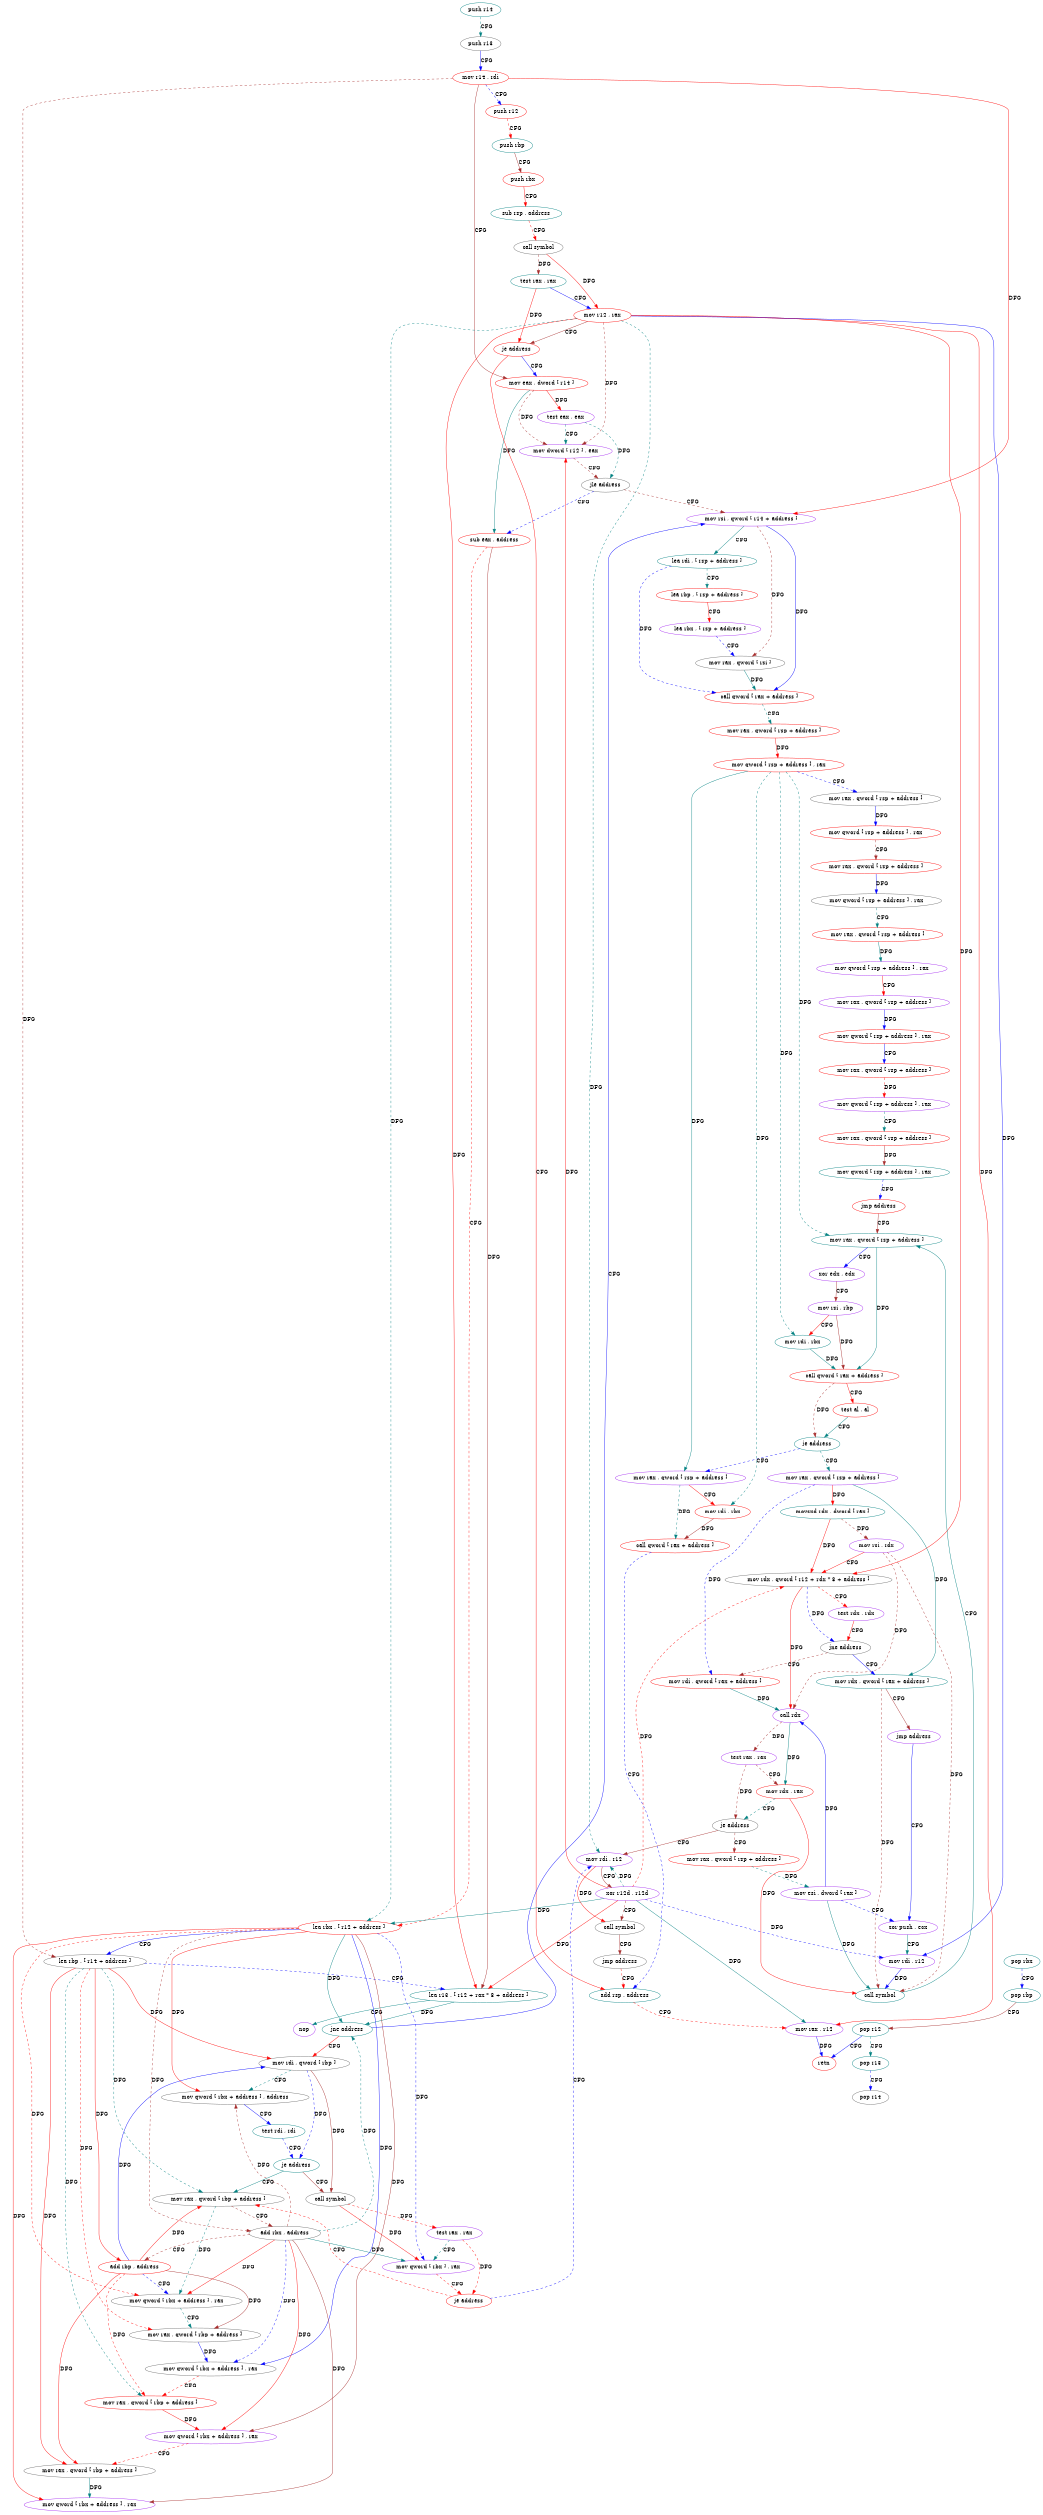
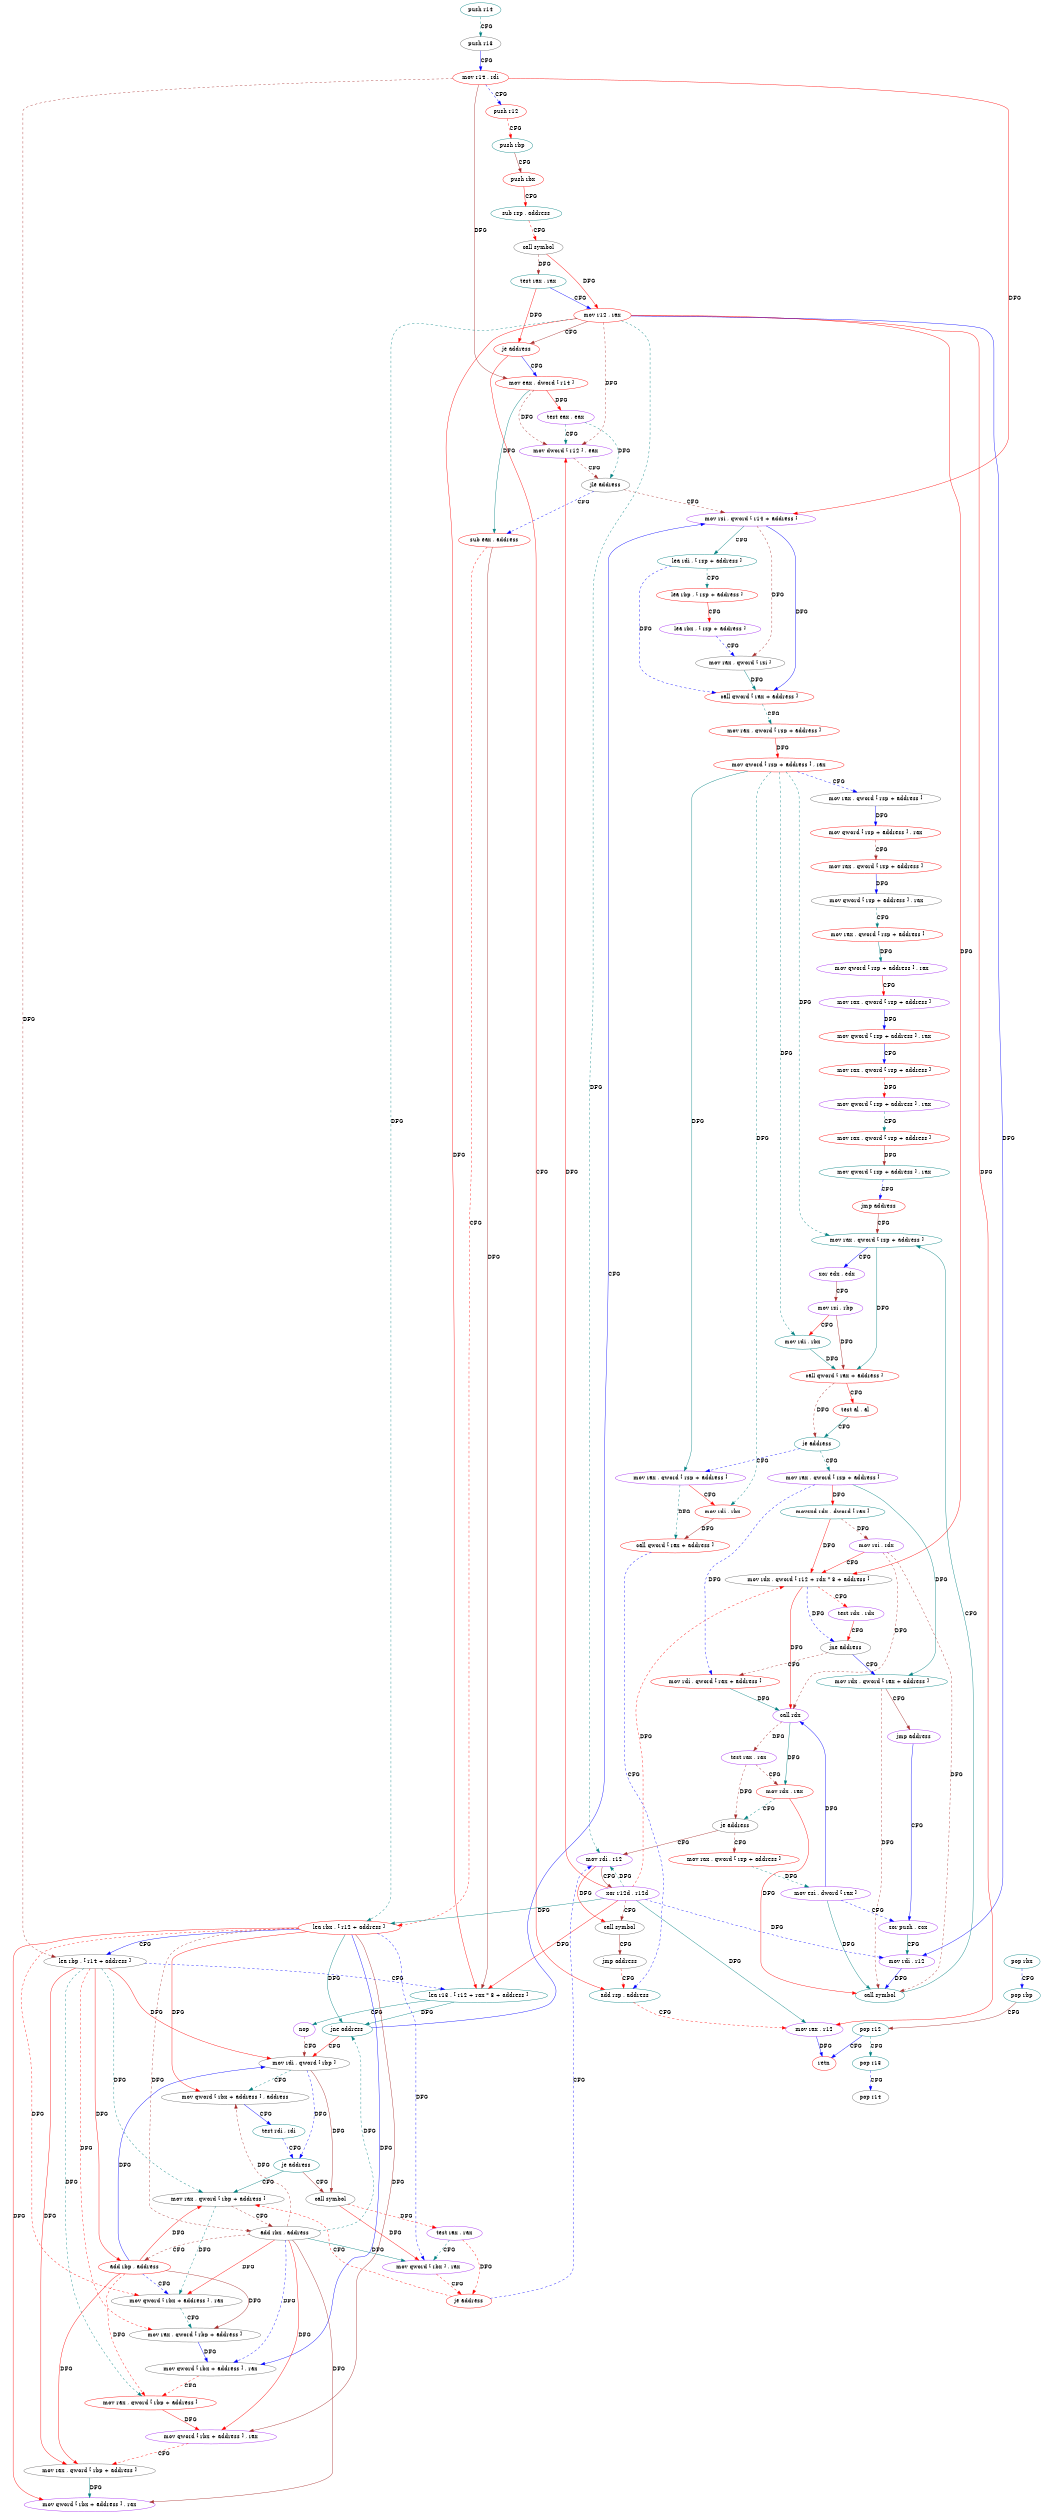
(481, 230) -> (481, 230)
none -> (304, 2044)
